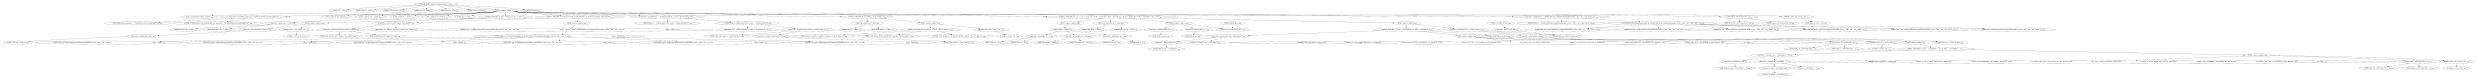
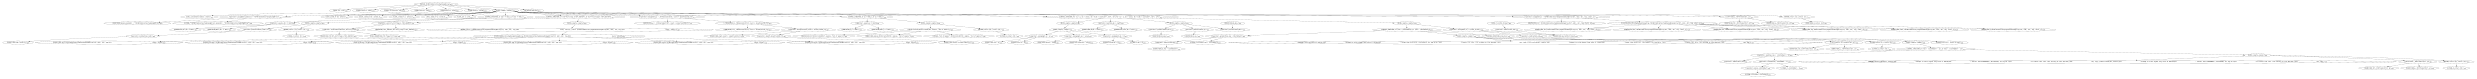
(1735, 68) -> none
